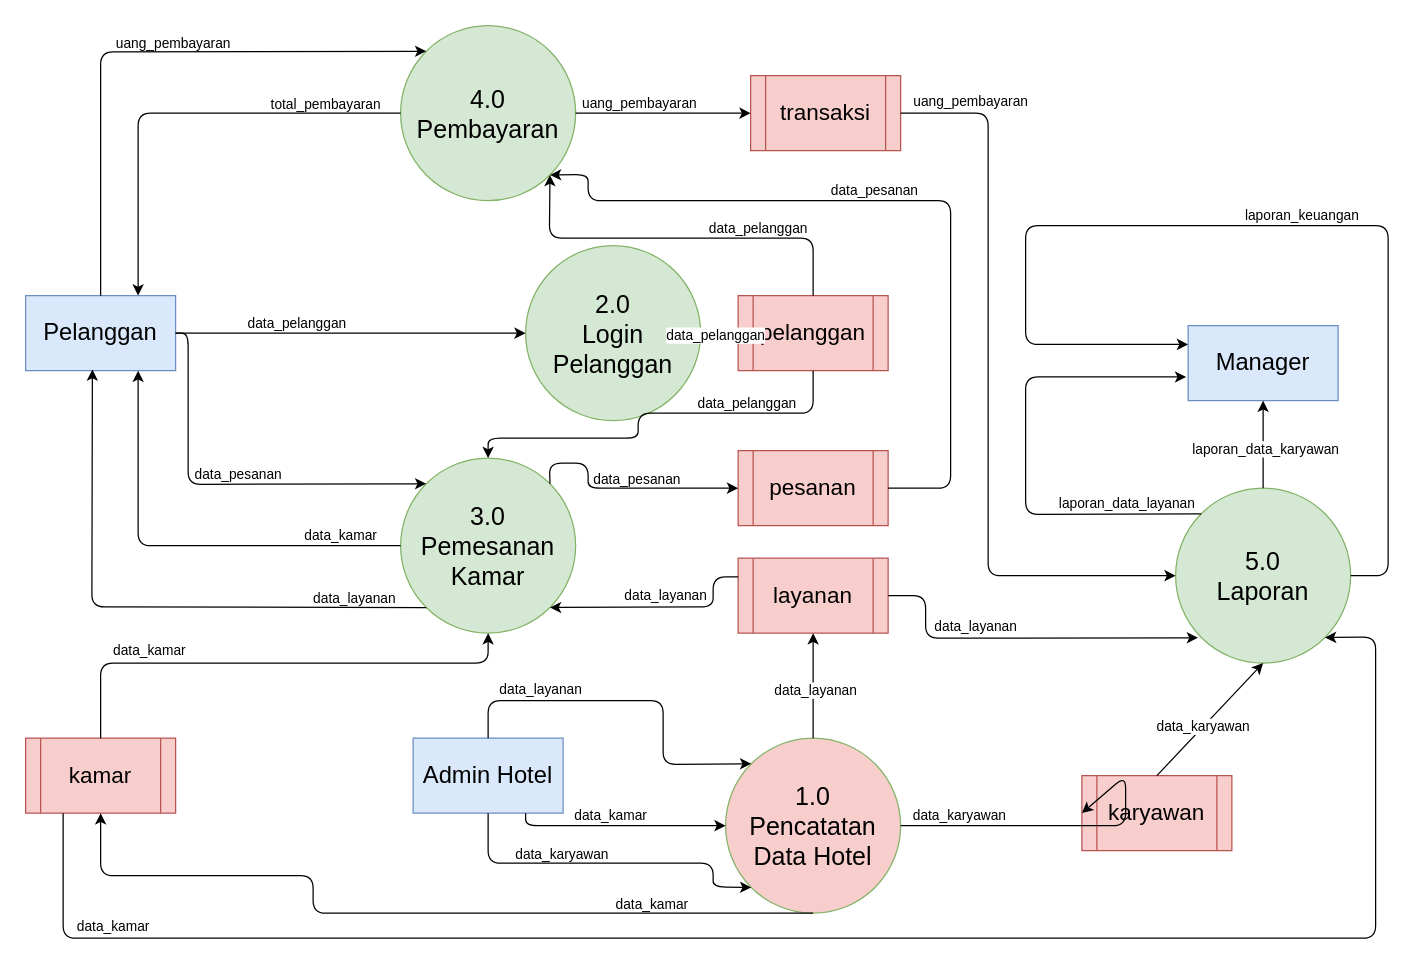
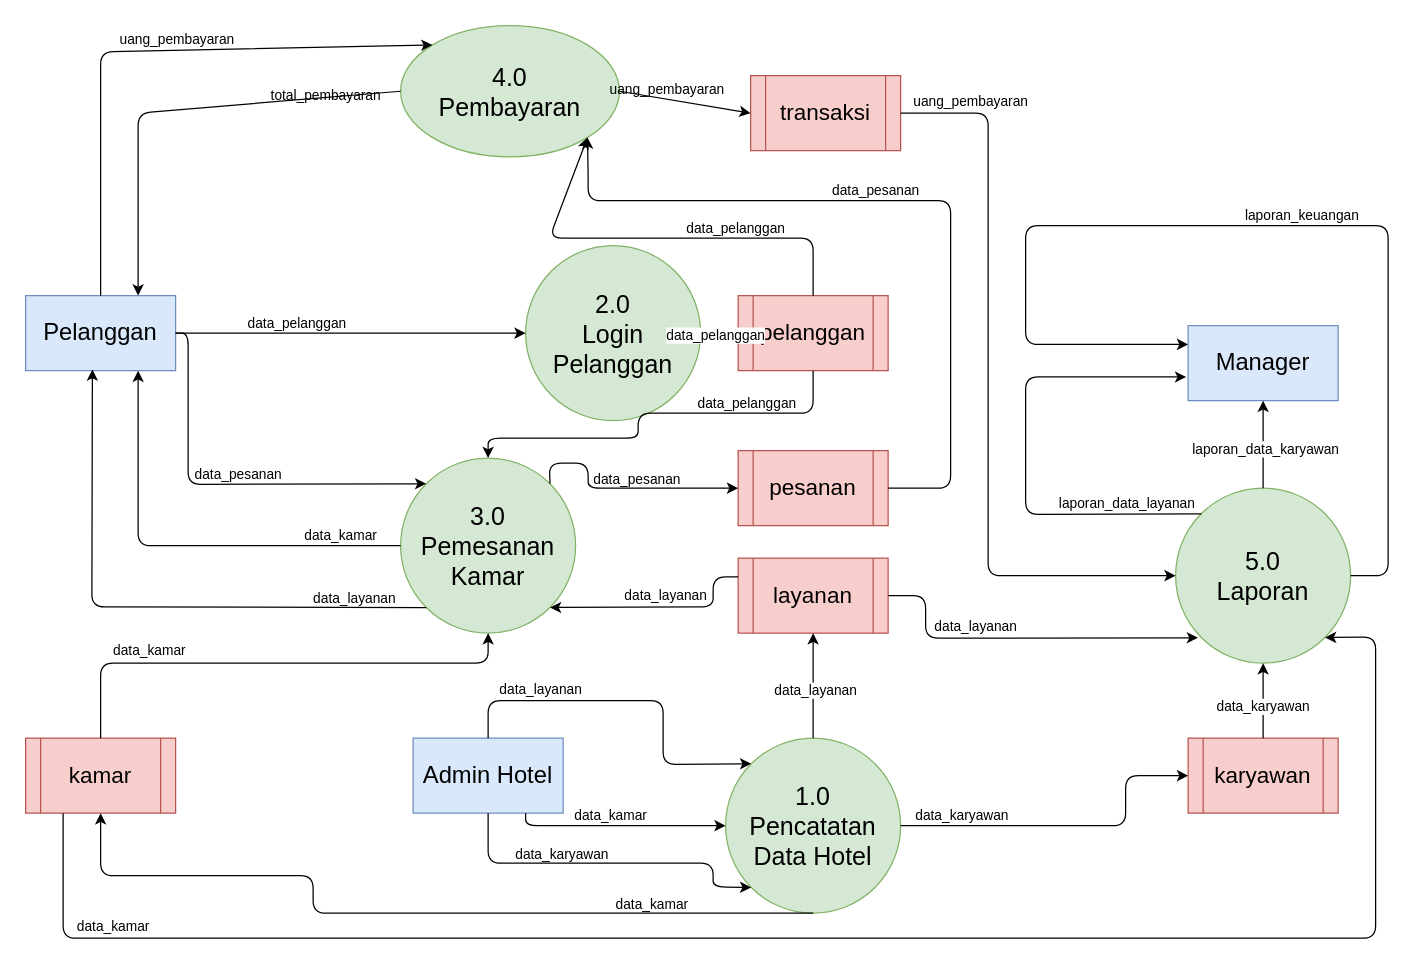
(488, 113) -> (510, 91)
(1157, 813) -> (1263, 776)
(813, 826) -> (813, 826)
